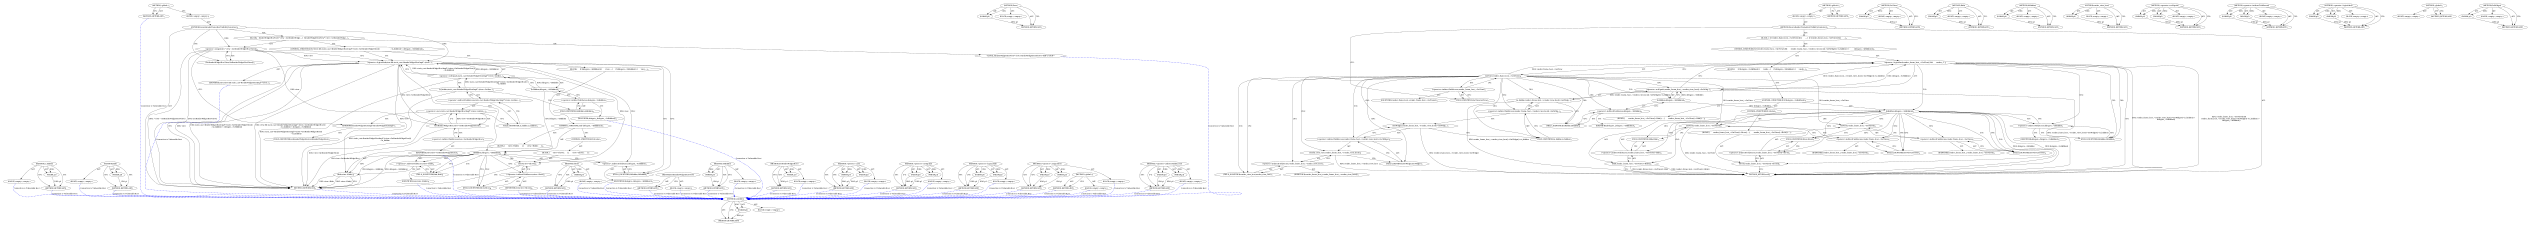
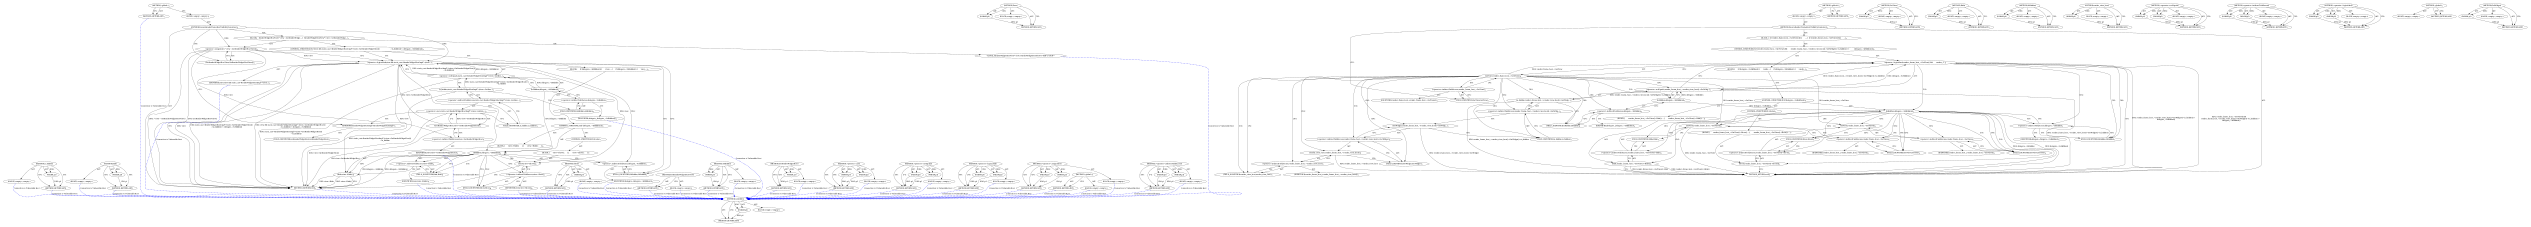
(331, 111) -> (273, 111)
